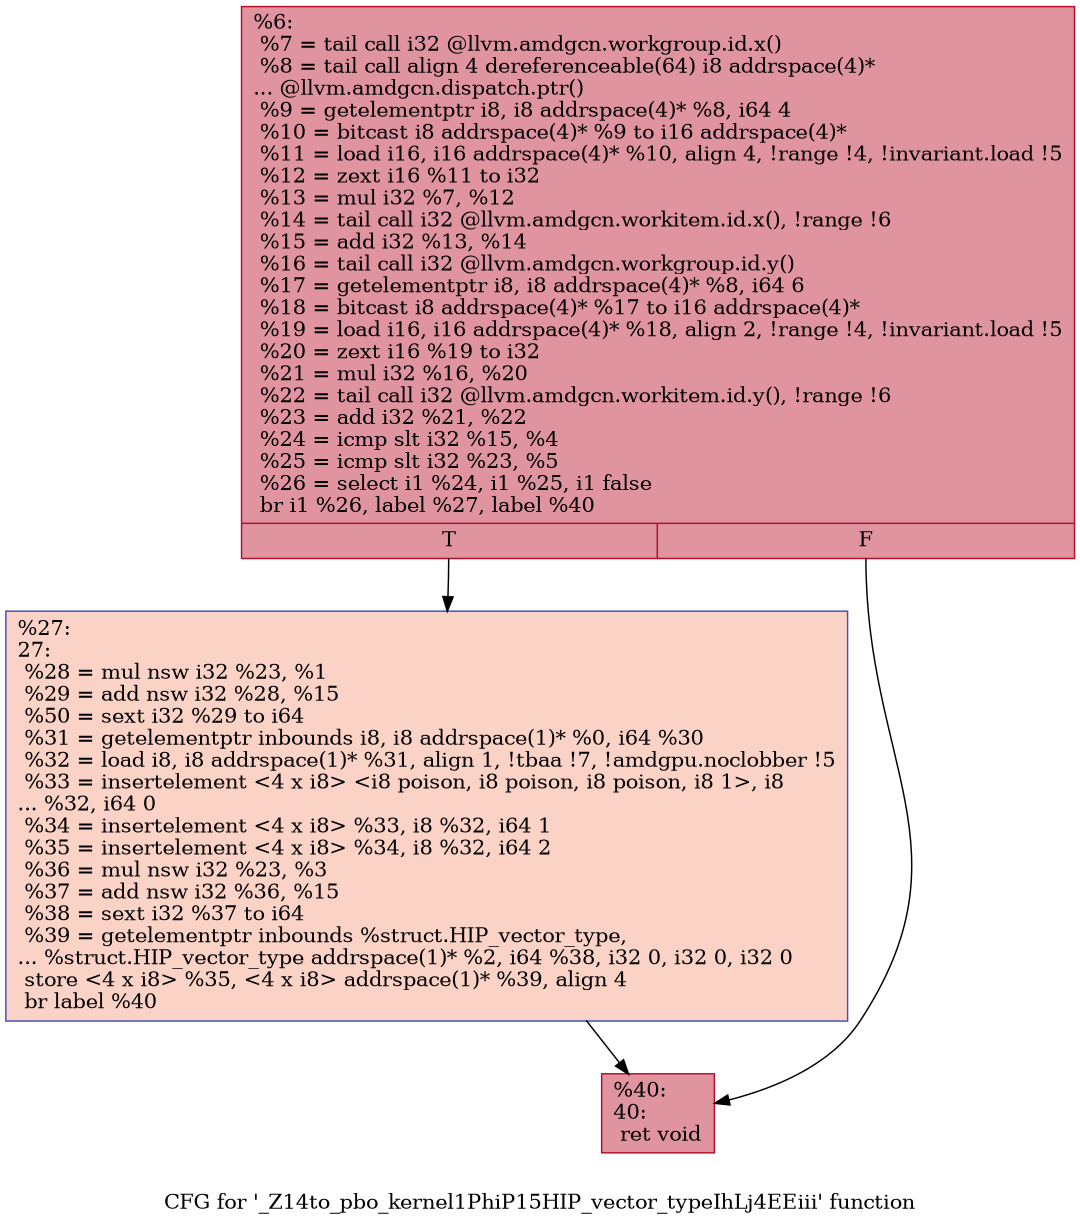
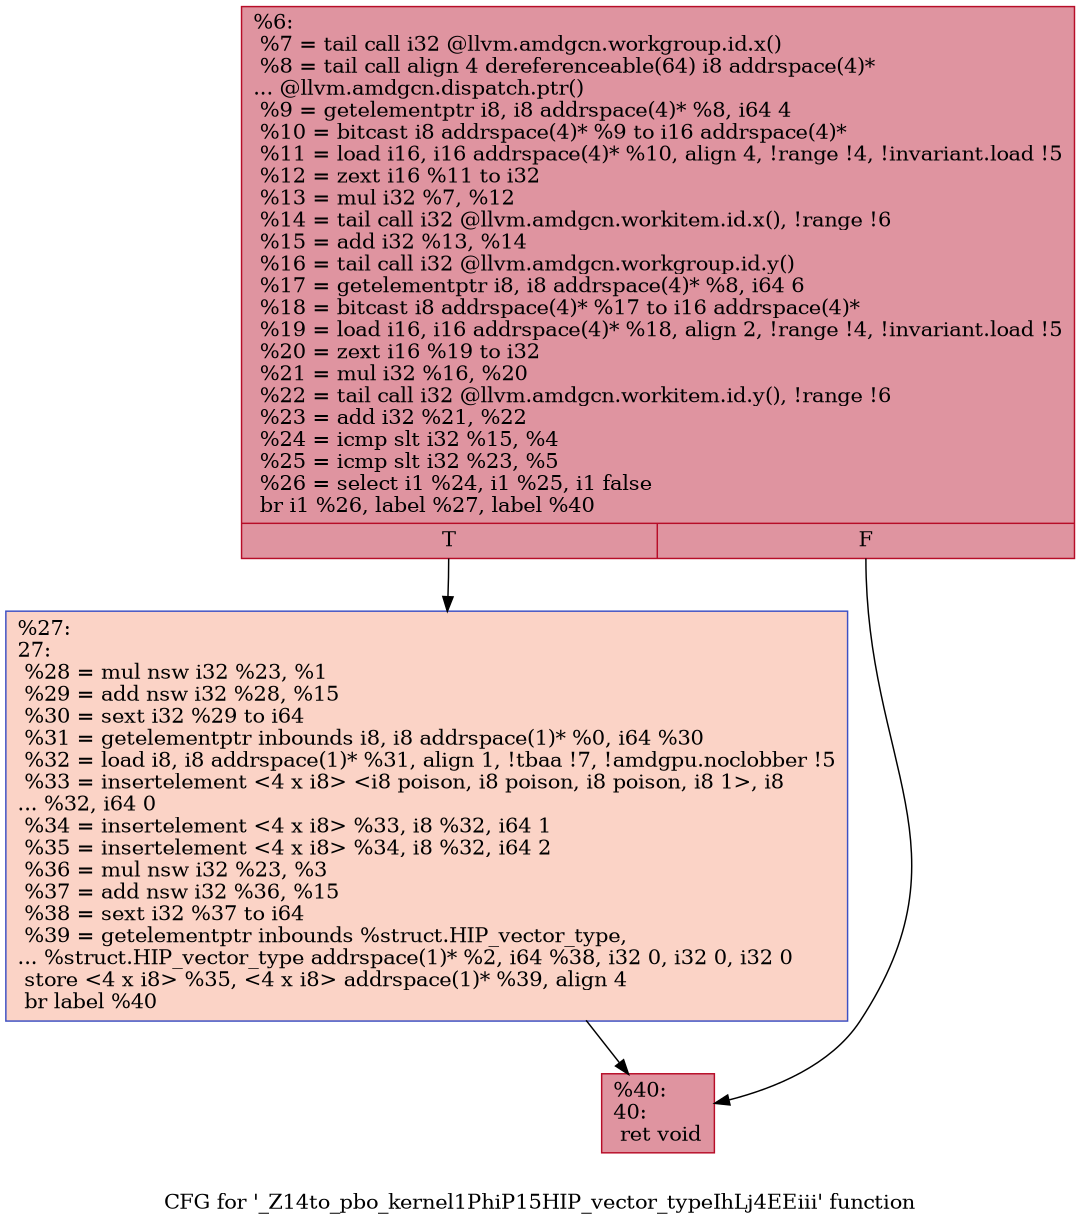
(161, 717) -> (161, 717)
